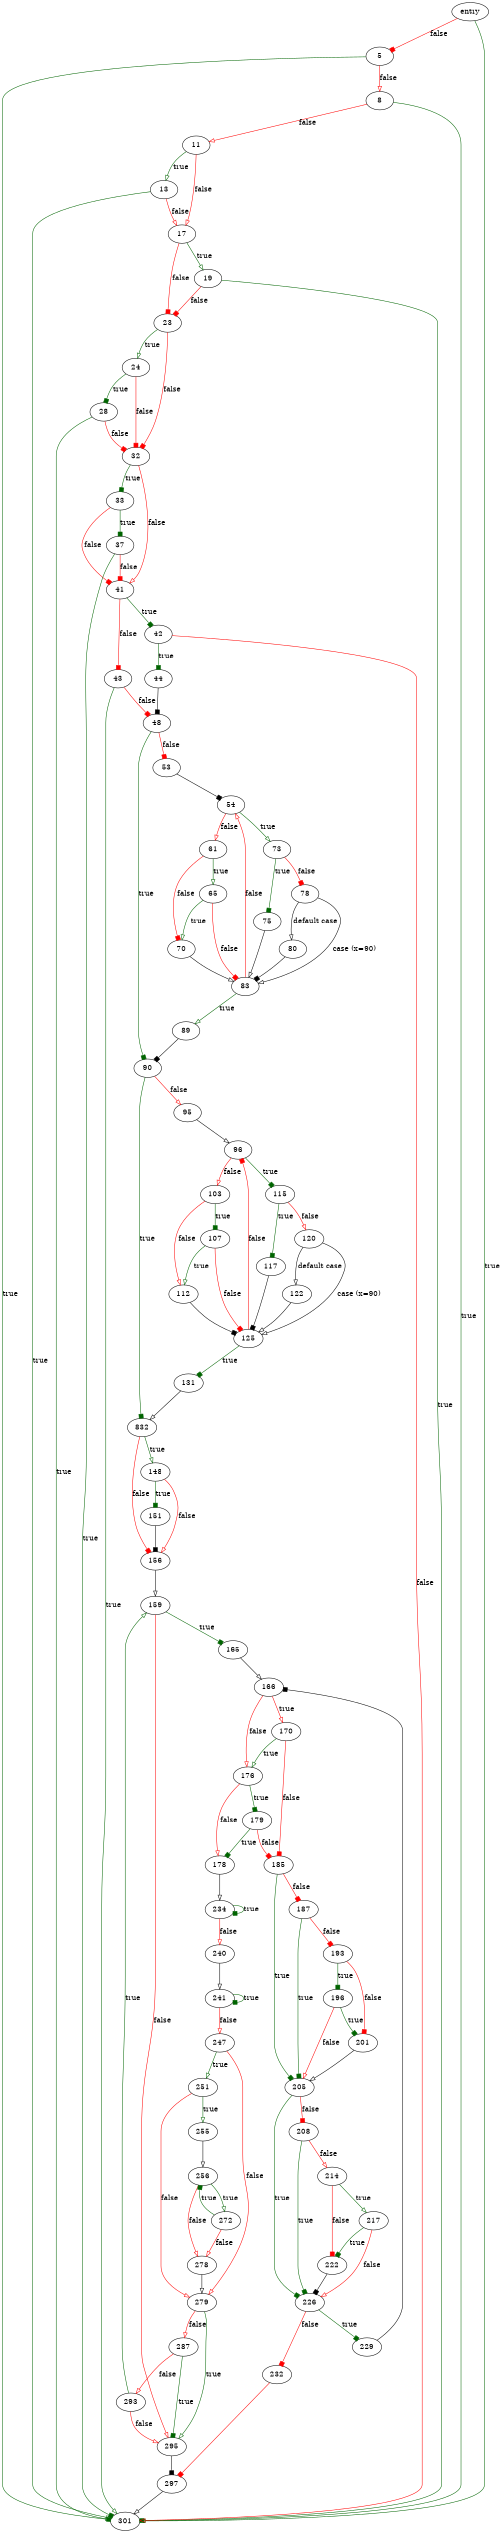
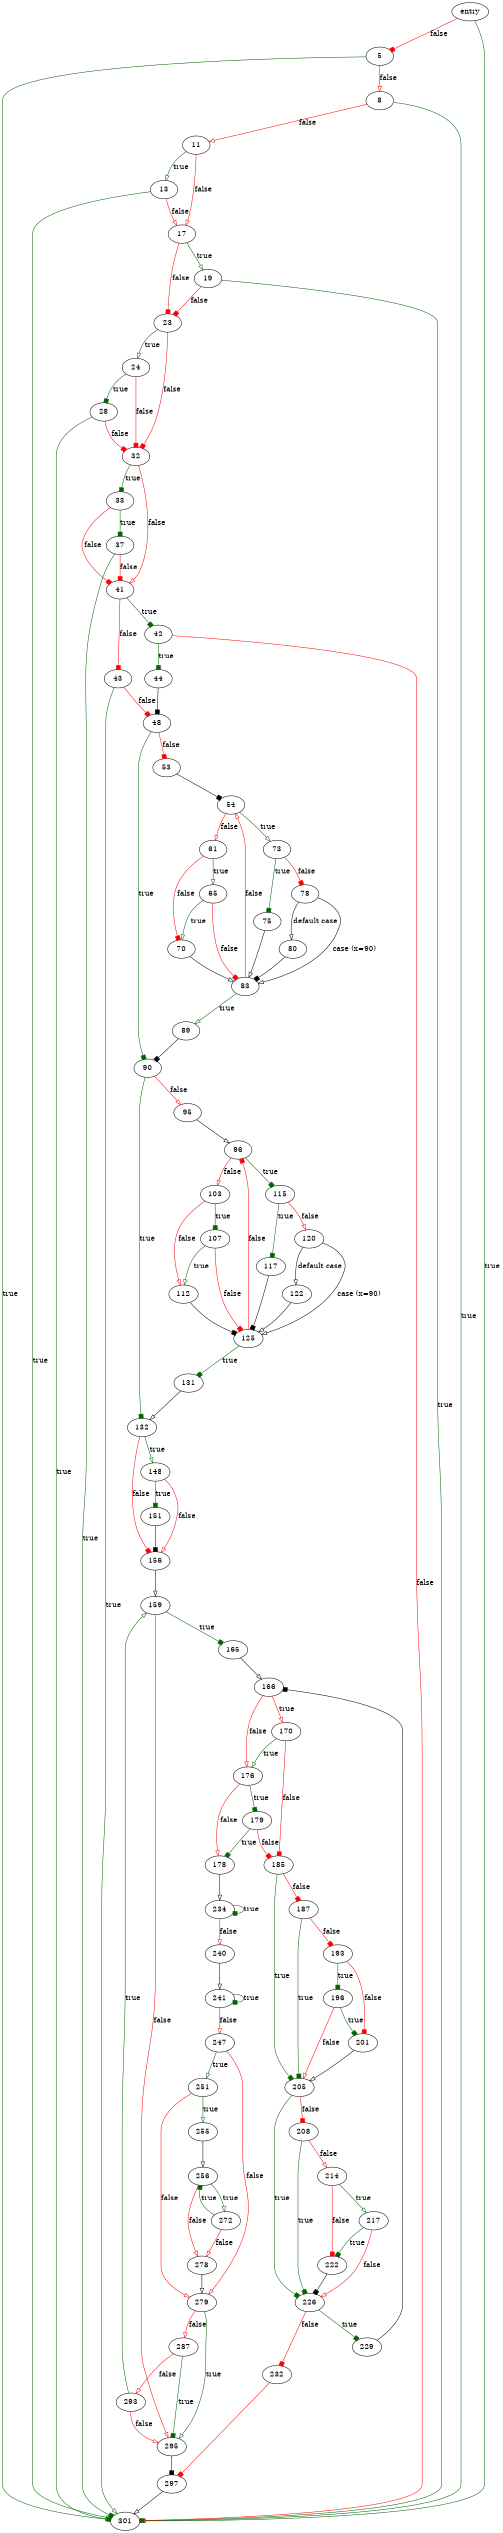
(142, 1428) -> (142, 1428)
